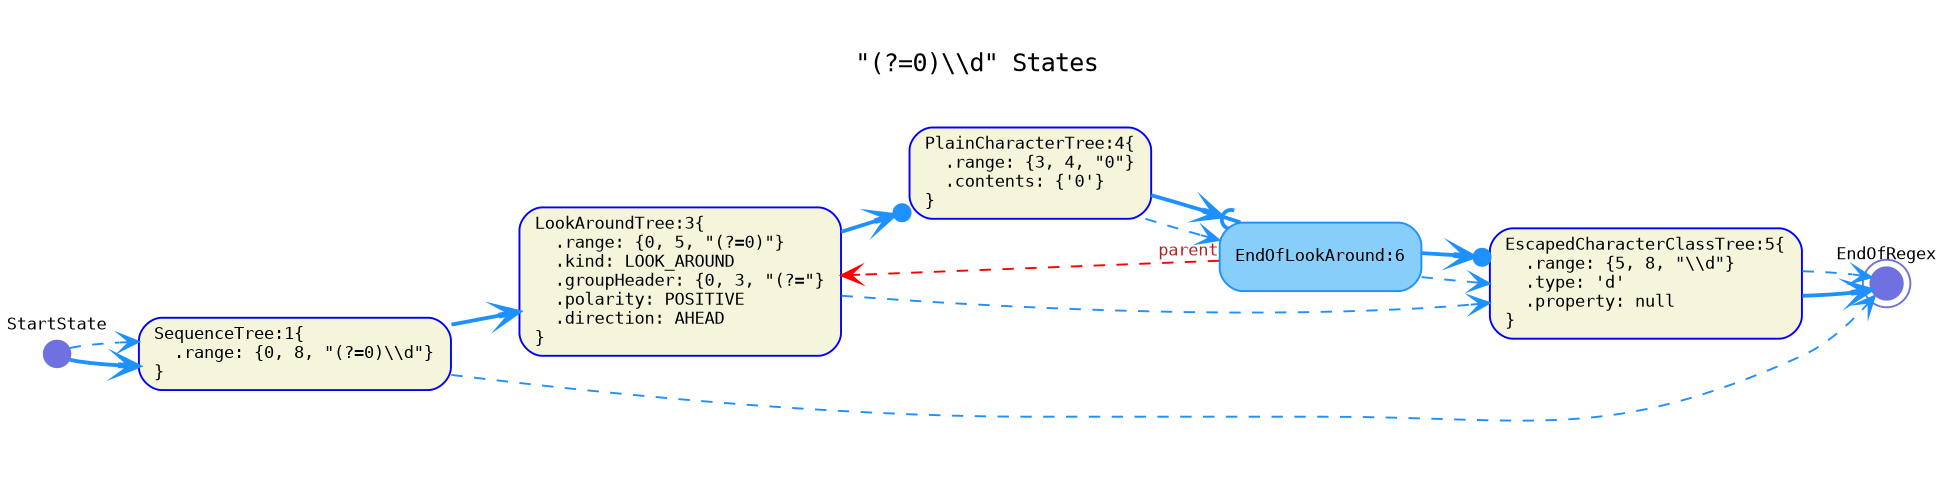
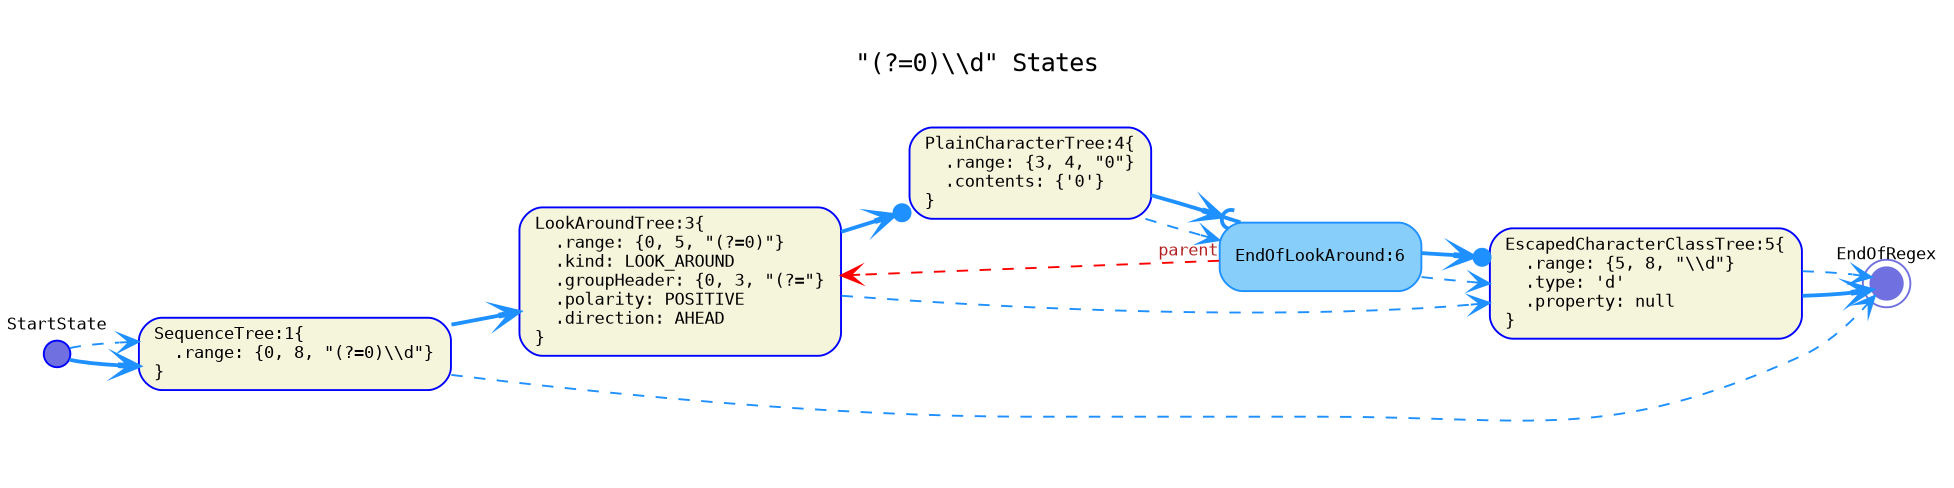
(57, 354) -> (57, 354)
